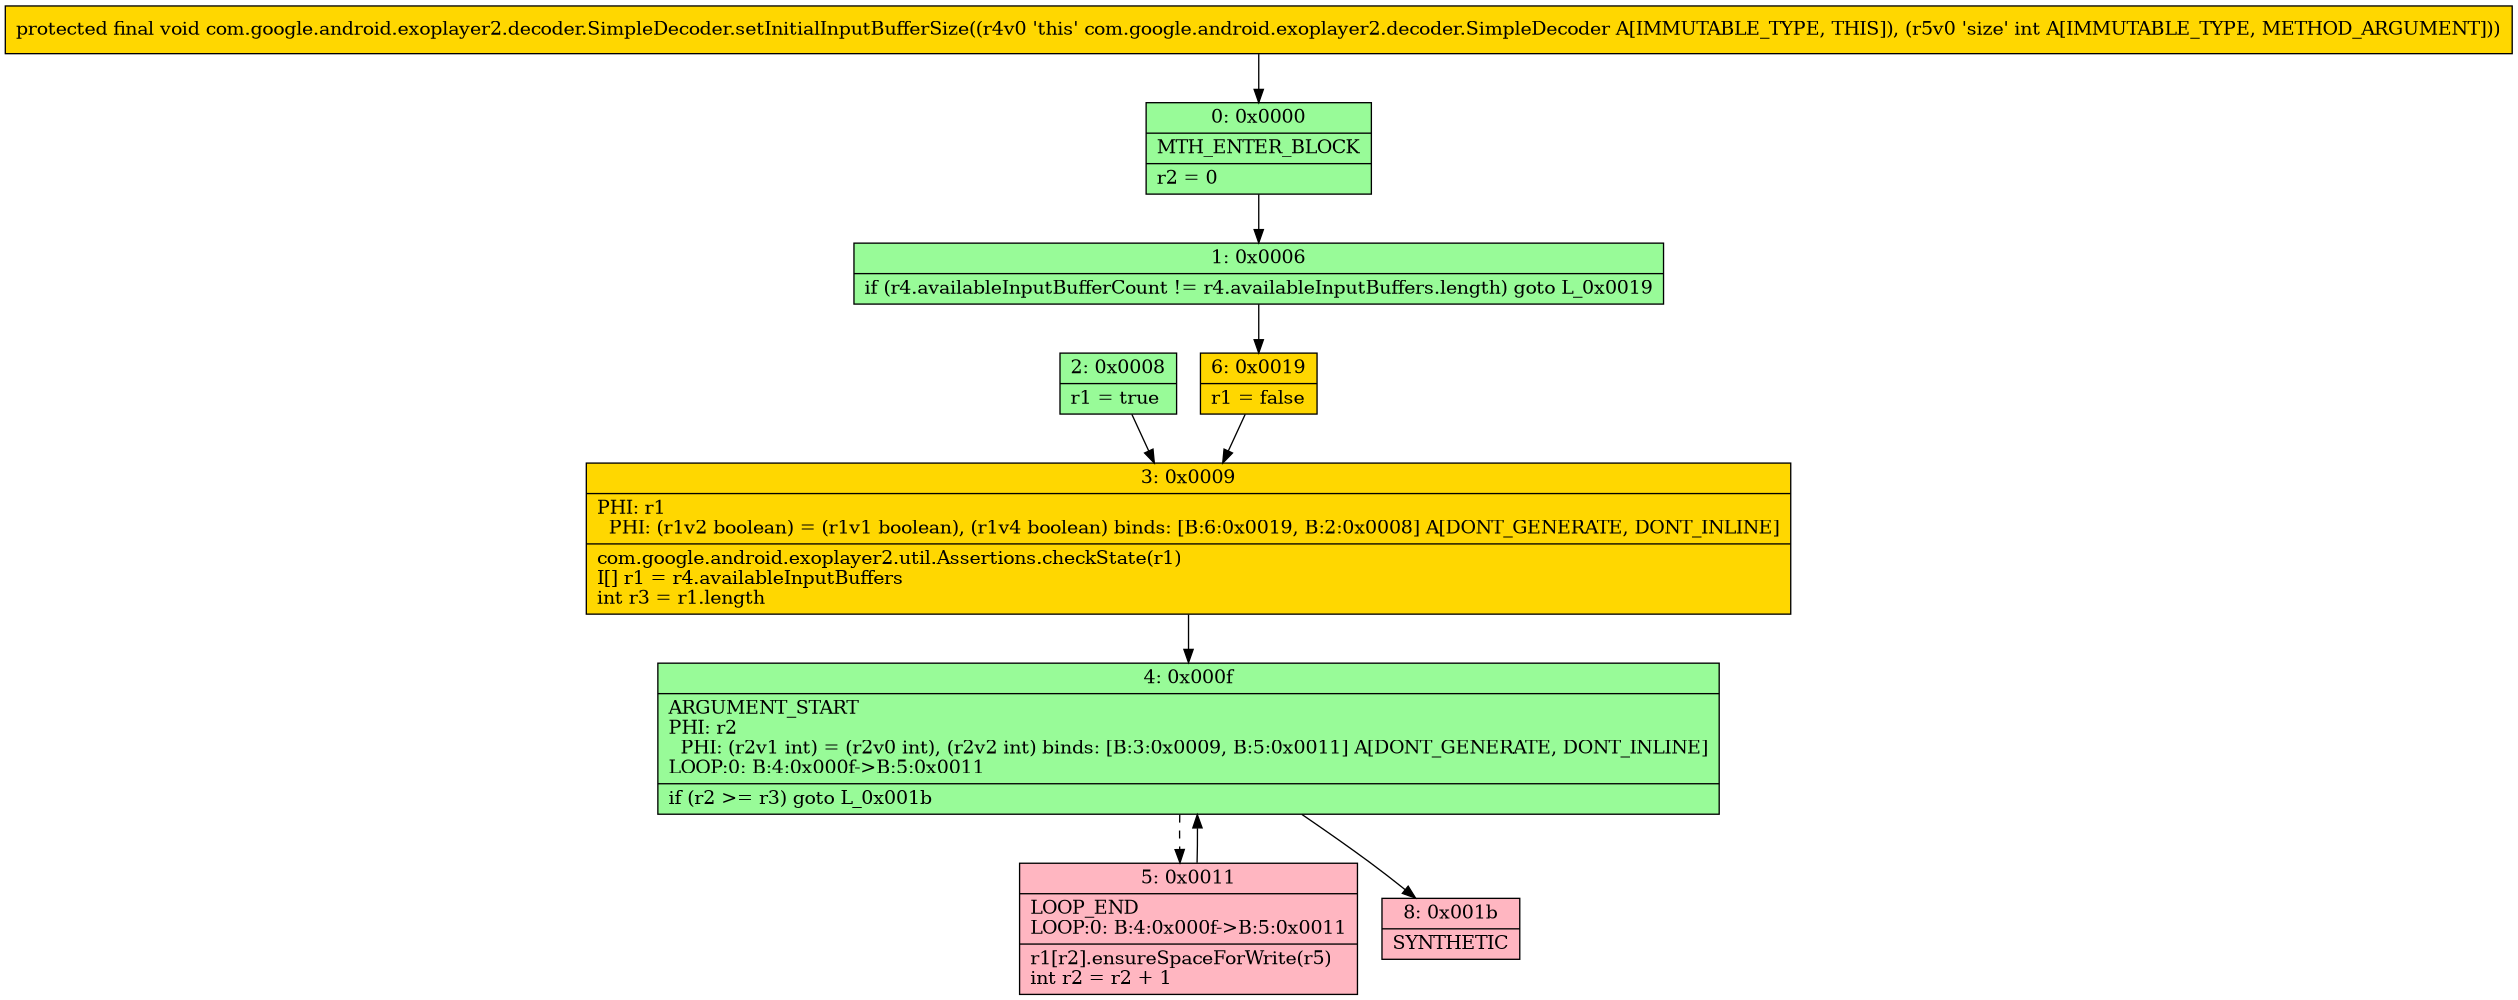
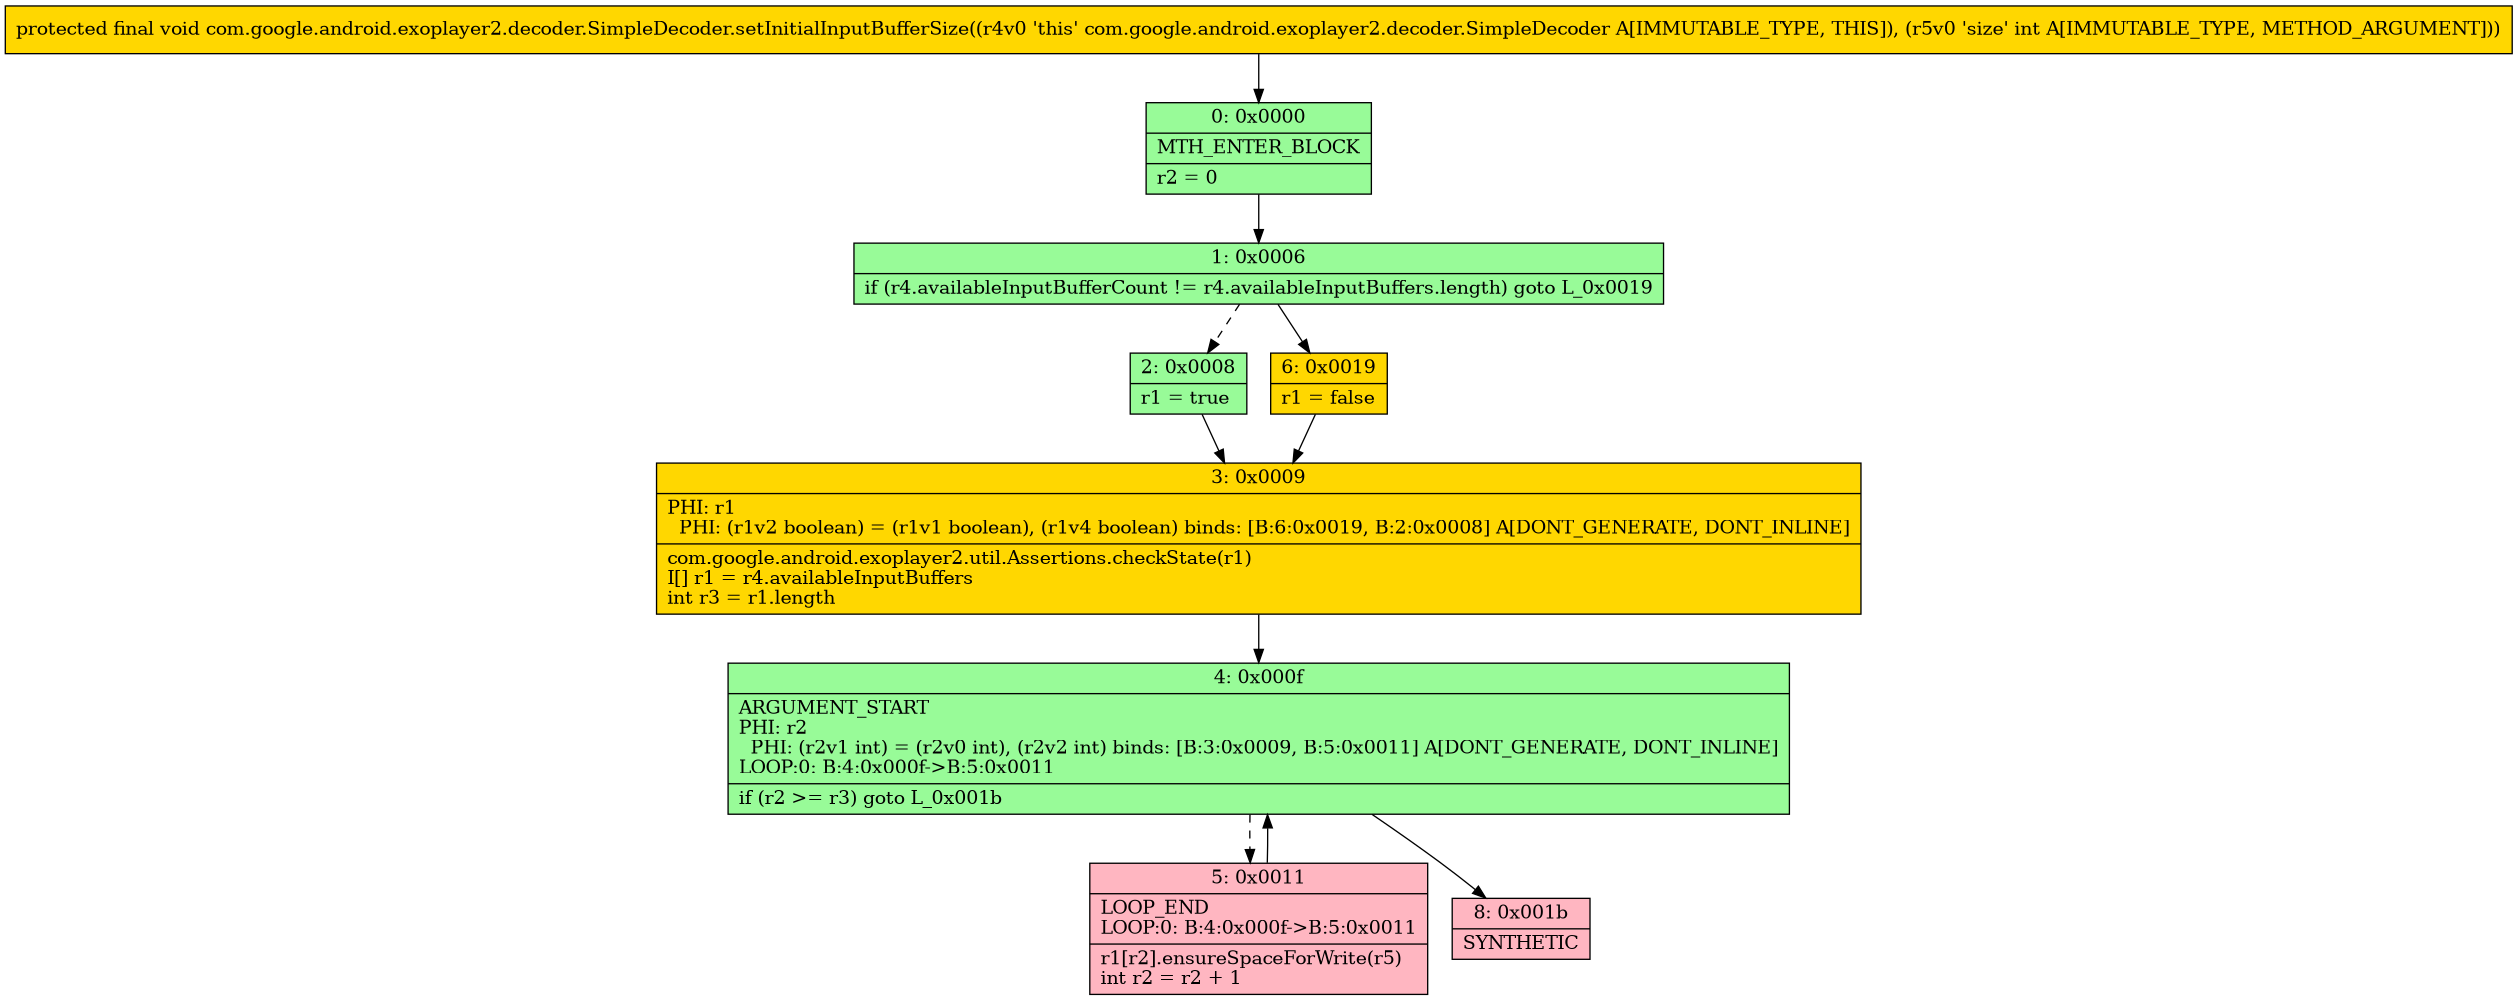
none -> (1227, 323)
